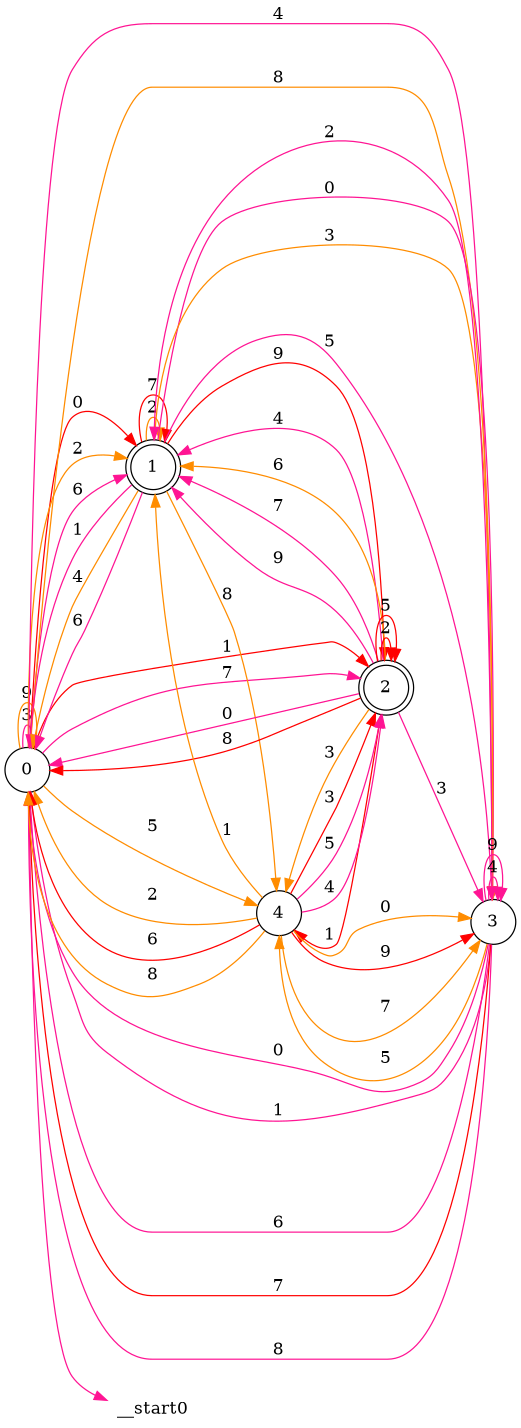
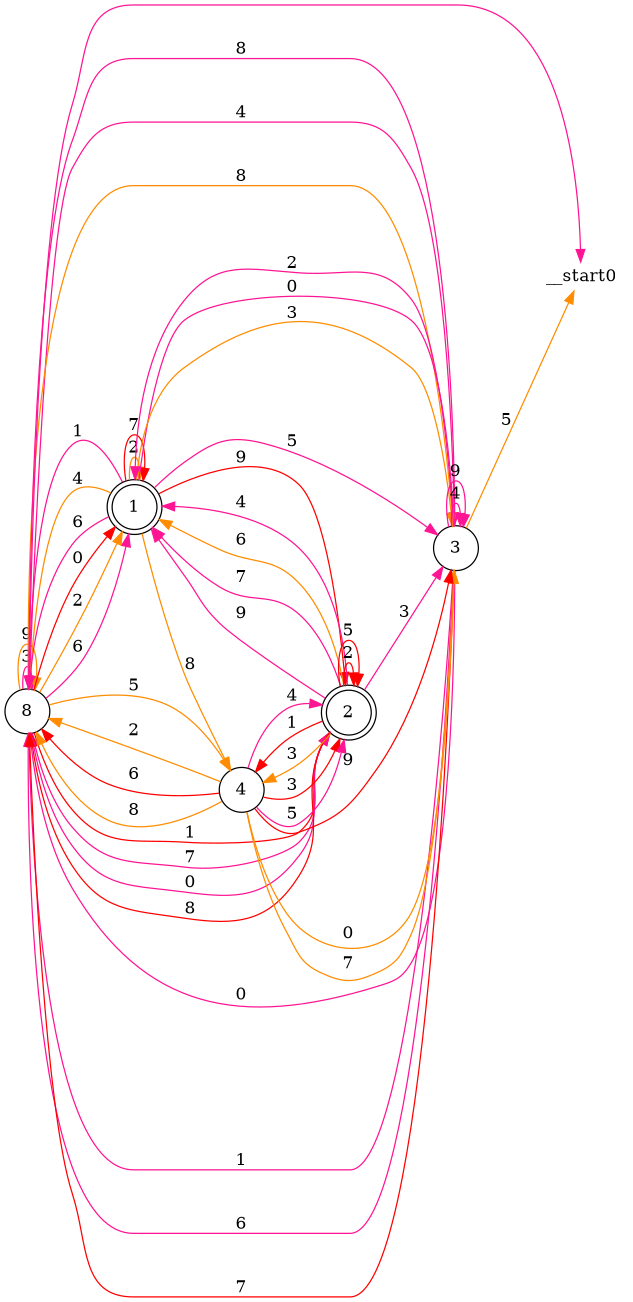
(182, 711) -> none
(27, 770) -> (27, 711)
(379, 1080) -> (518, 415)
